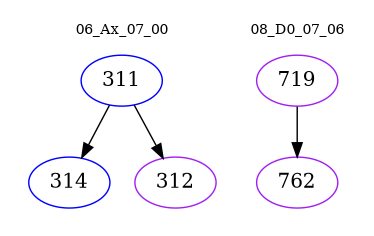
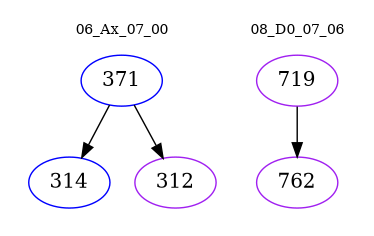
(122, 81) -> (122, 81)
